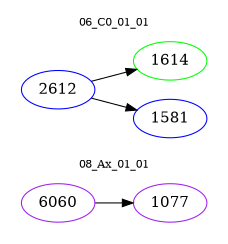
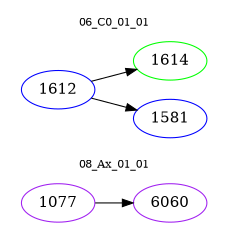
(58, 90) -> (58, 90)
(109, 203) -> (109, 203)
